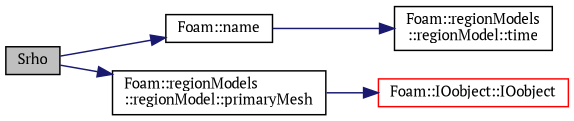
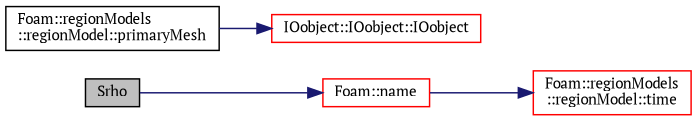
(219, 28) -> (376, 93)
(473, 28) -> (612, 93)
(79, 68) -> none
(473, 93) -> (376, 28)
